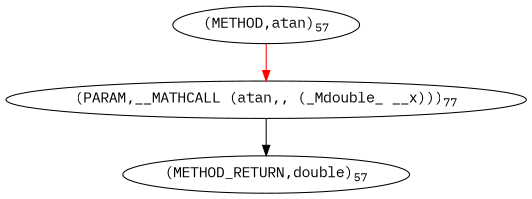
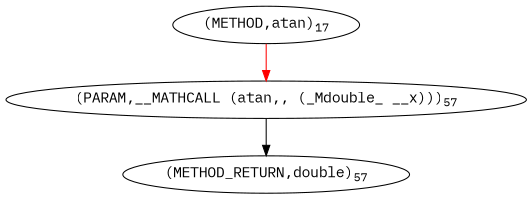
(322, 23) -> (322, 23)
(451, 98) -> (451, 98)
